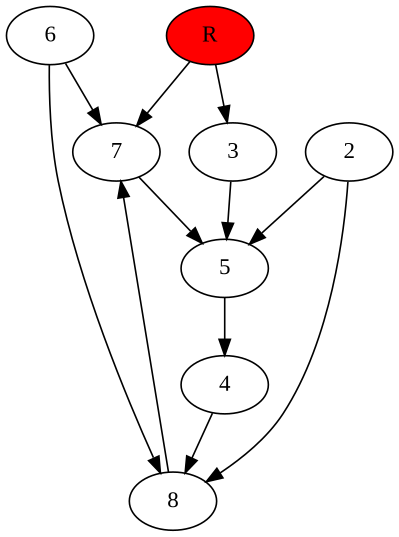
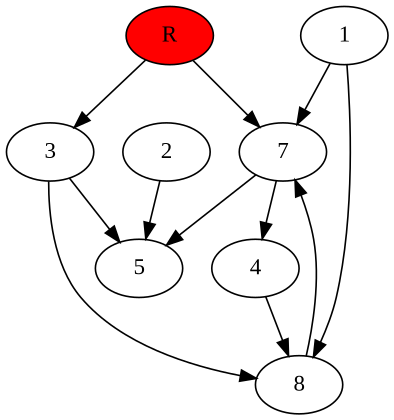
(50, 36) -> (344, 36)
(225, 319) -> (271, 202)
(316, 343) -> (102, 318)
